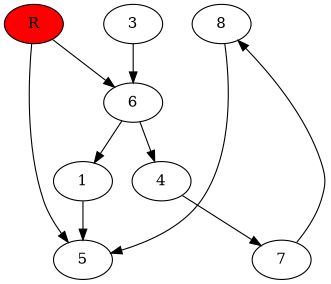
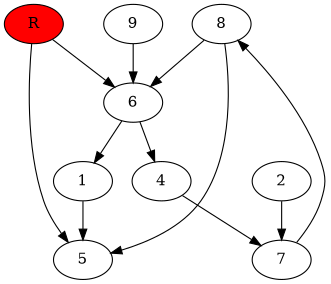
(133, 24) -> (133, 24)
none -> (182, 60)
none -> (282, 181)
